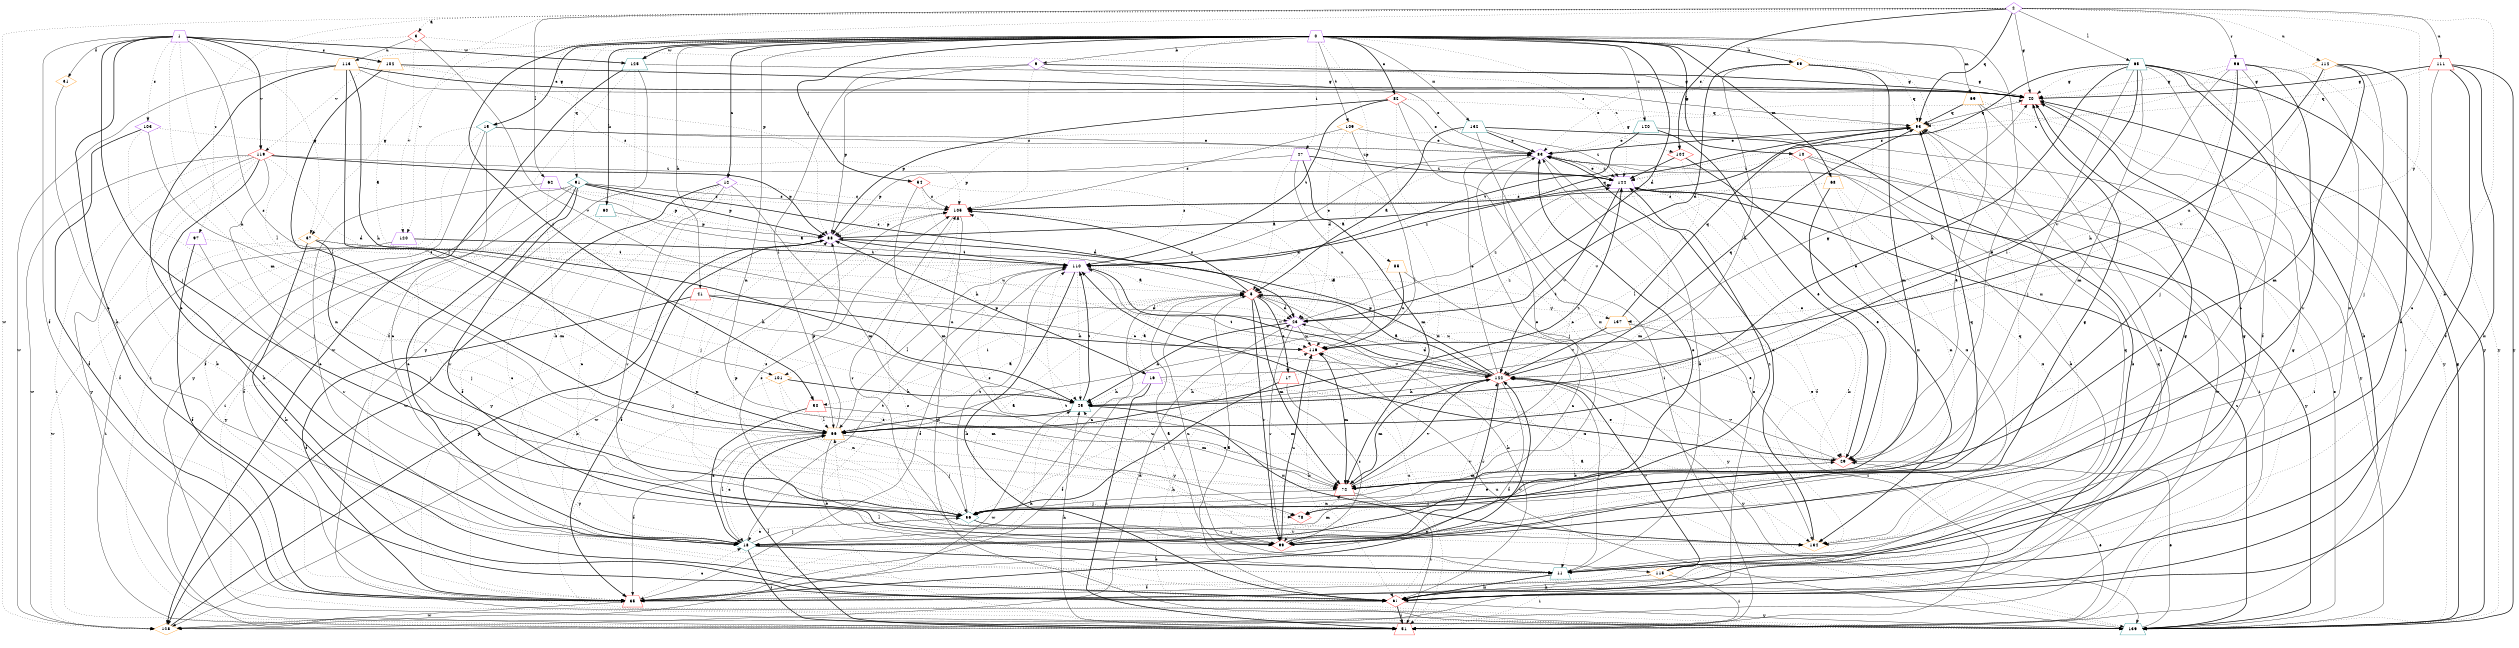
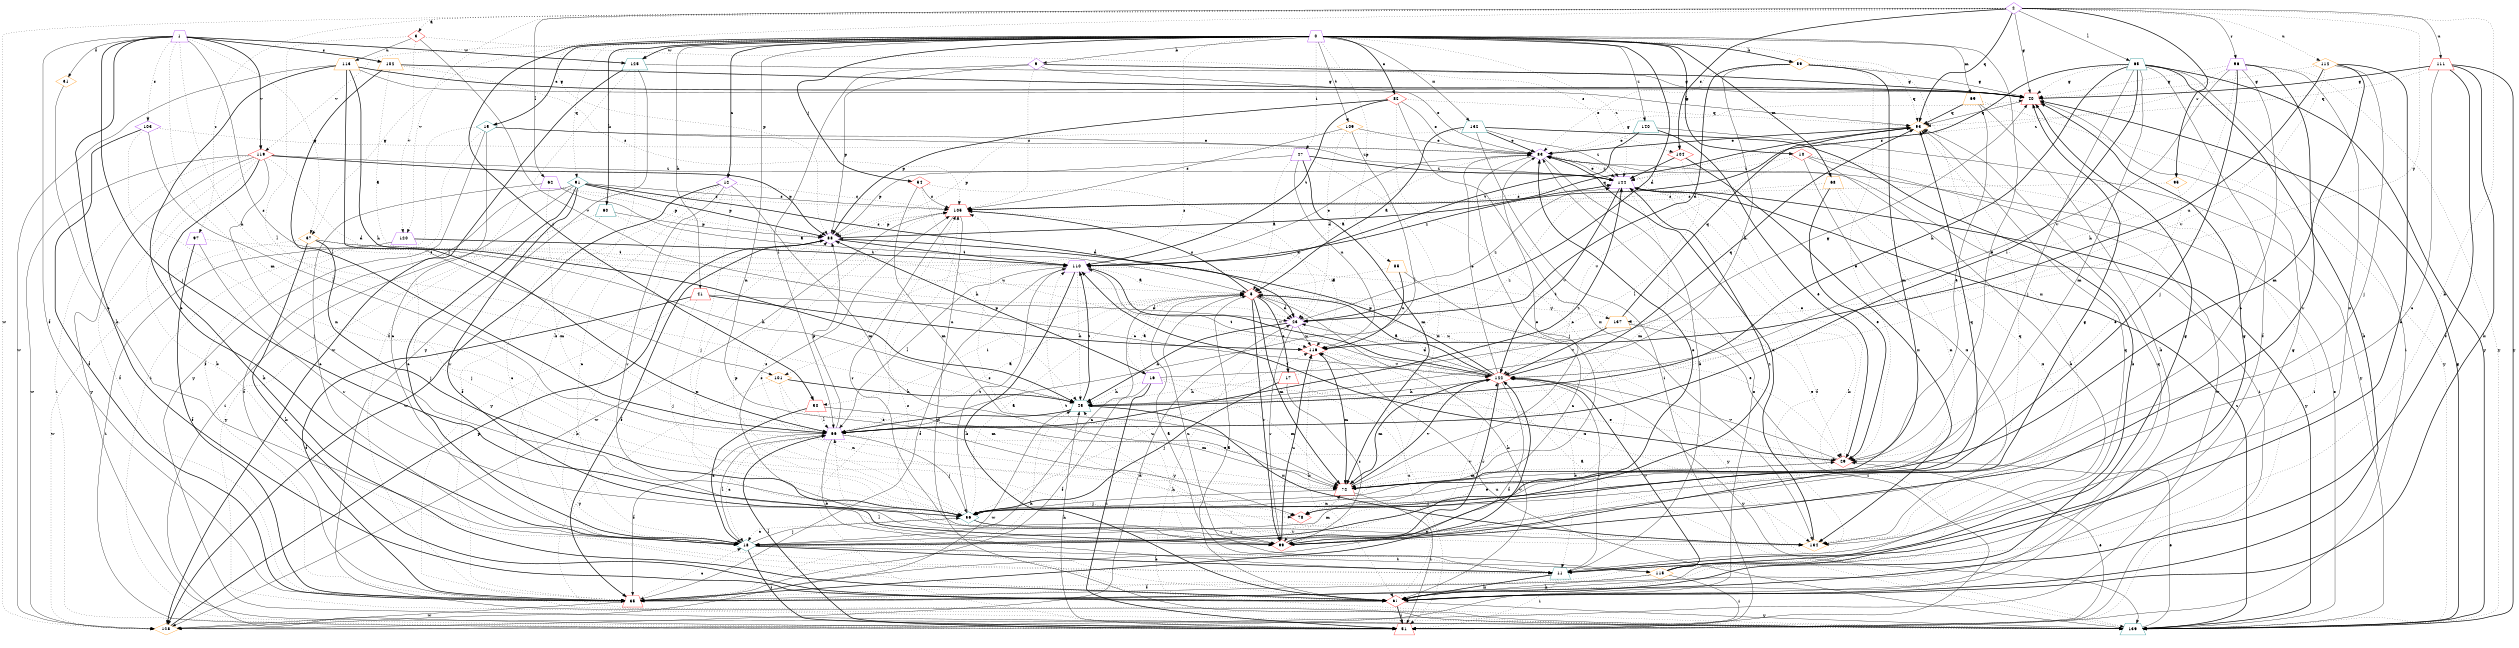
none -> (2177, 183)
(887, 395) -> (1112, 554)
(834, 434) -> (834, 434)
